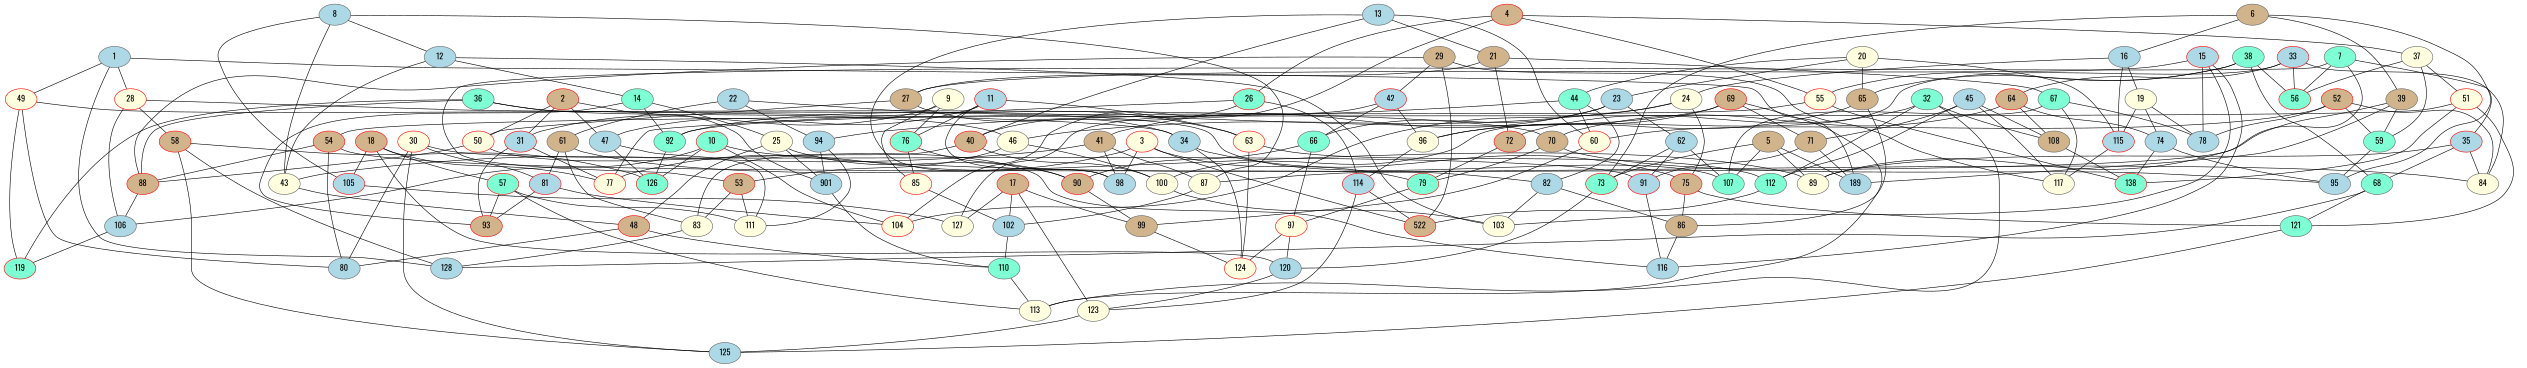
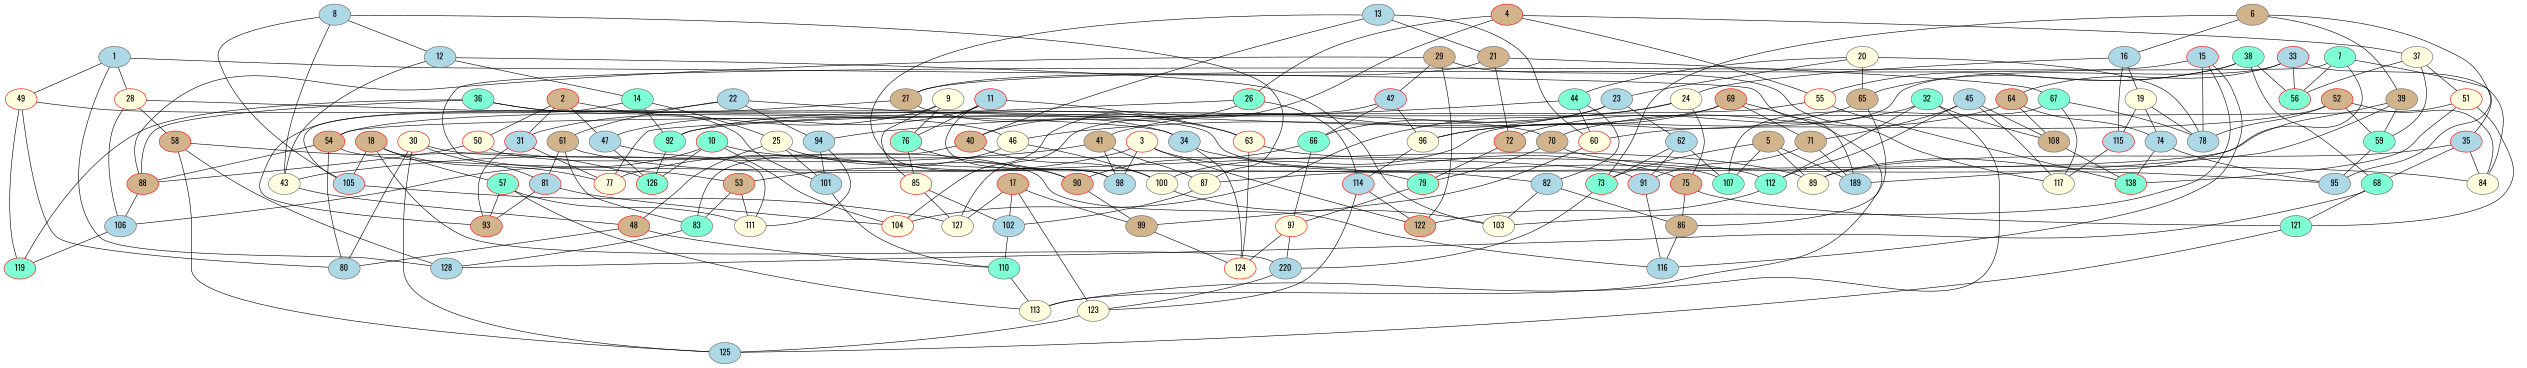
(2069, 86) -> (2050, 66)
none -> (481, 111)
(690, 115) -> (477, 117)
(826, 184) -> (826, 184)
none -> (937, 205)
(697, 226) -> (697, 226)
(1420, 226) -> (1420, 226)
(1285, 268) -> (1285, 268)
